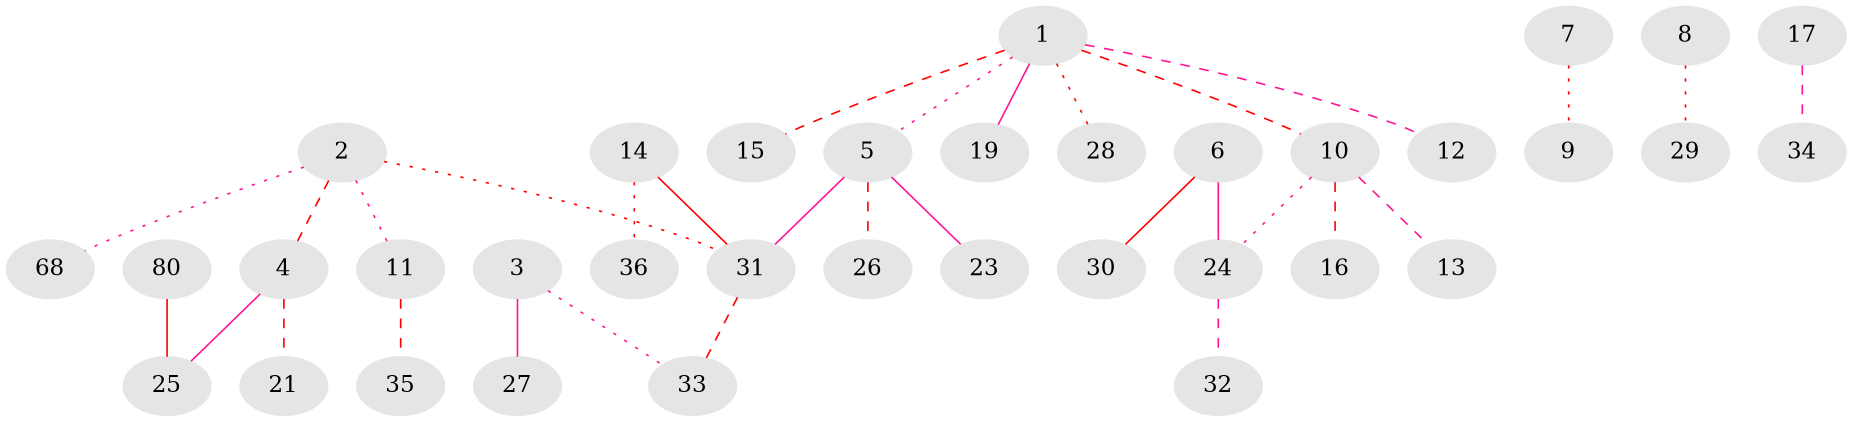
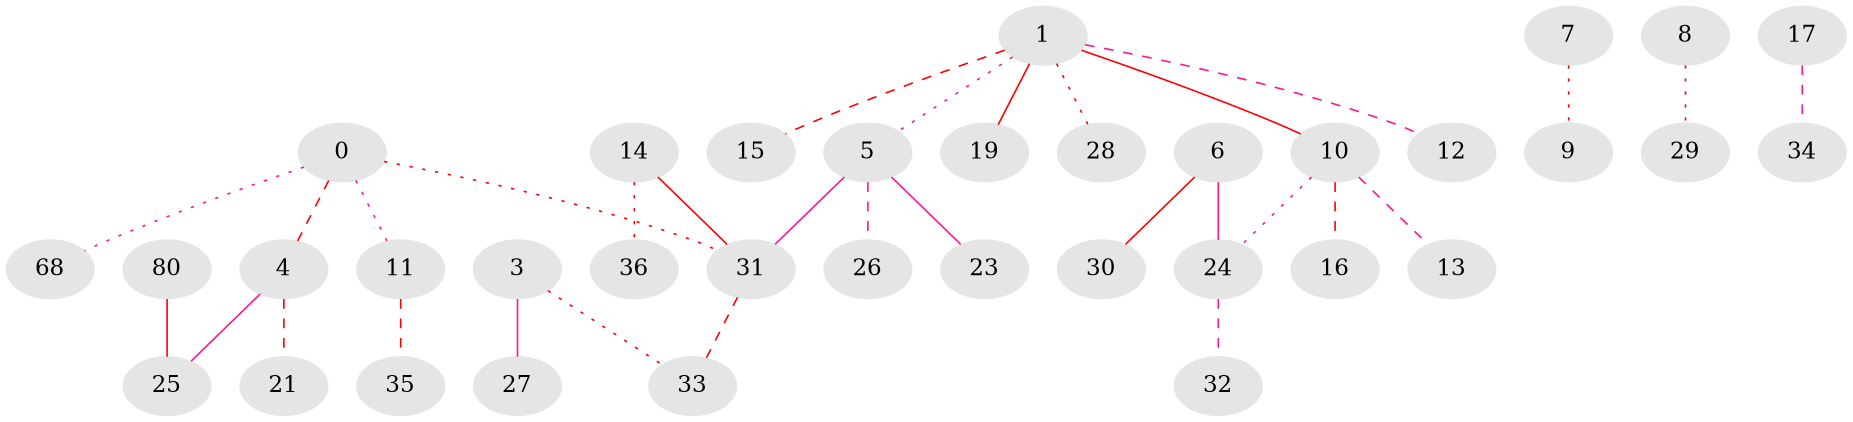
(1192, 90) -> (1192, 90)
(1014, 94) -> (1014, 94)
(342, 152) -> (342, 152)
(868, 211) -> (868, 211)
(605, 328) -> (605, 328)
